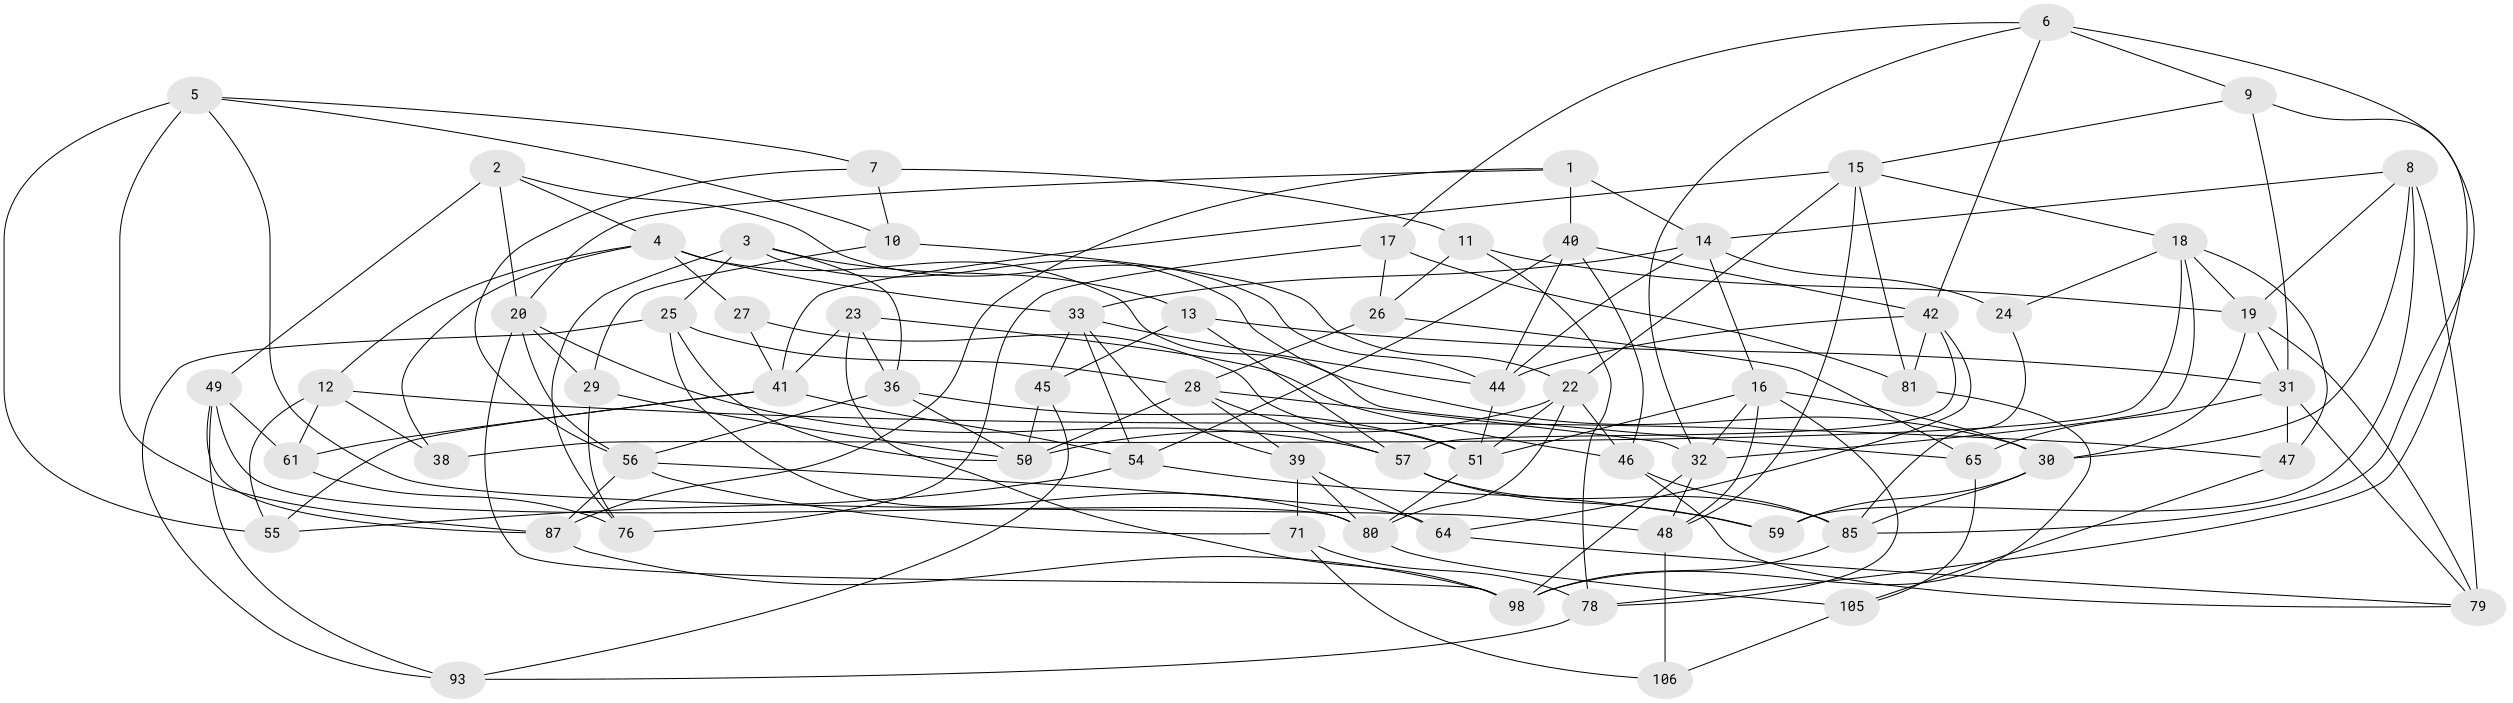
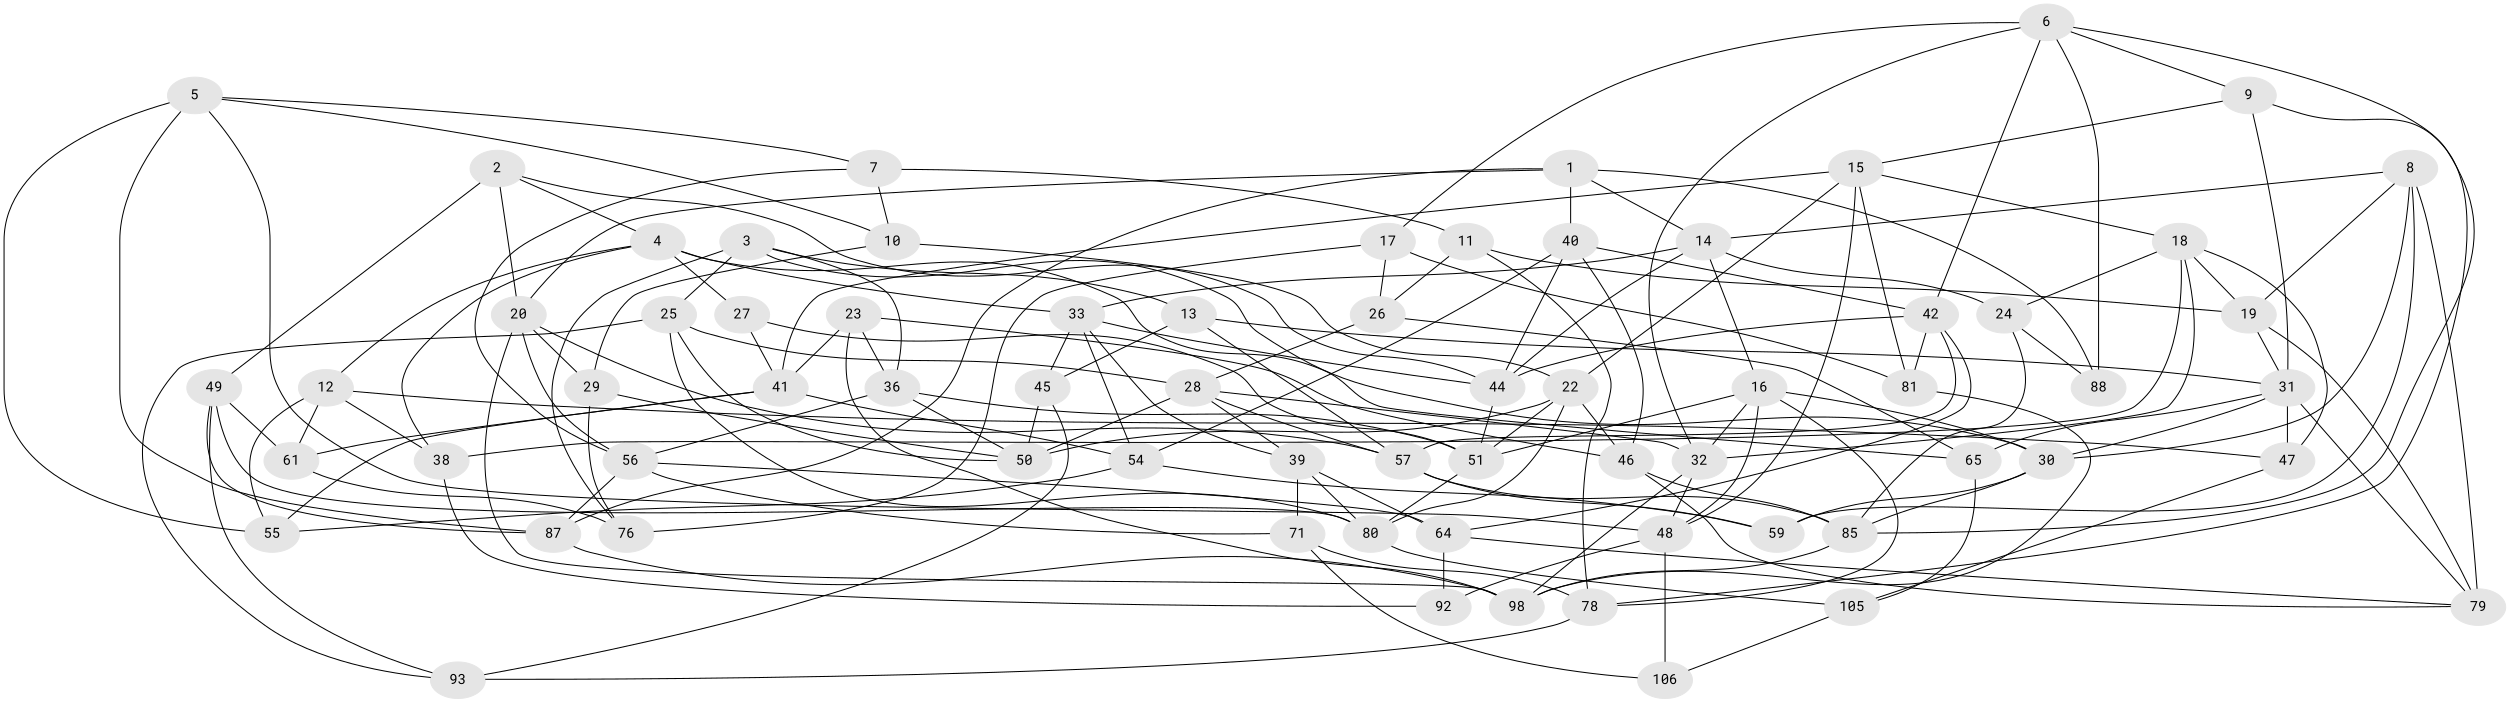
none -> (2099, 388)
(2182, 424) -> (2170, 429)
none -> (1444, 607)
